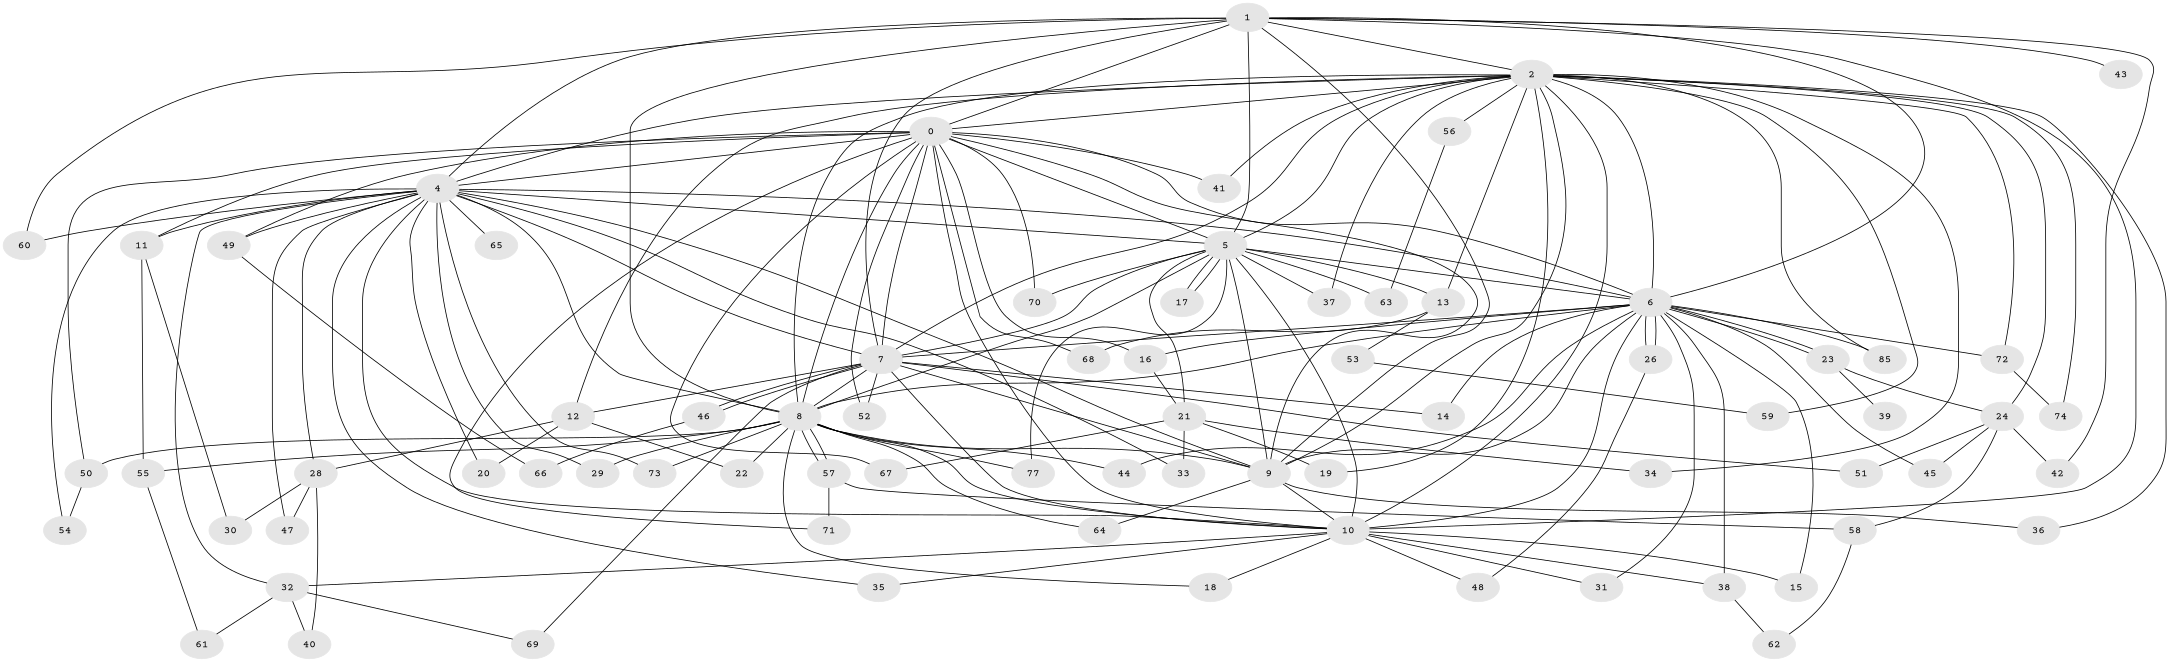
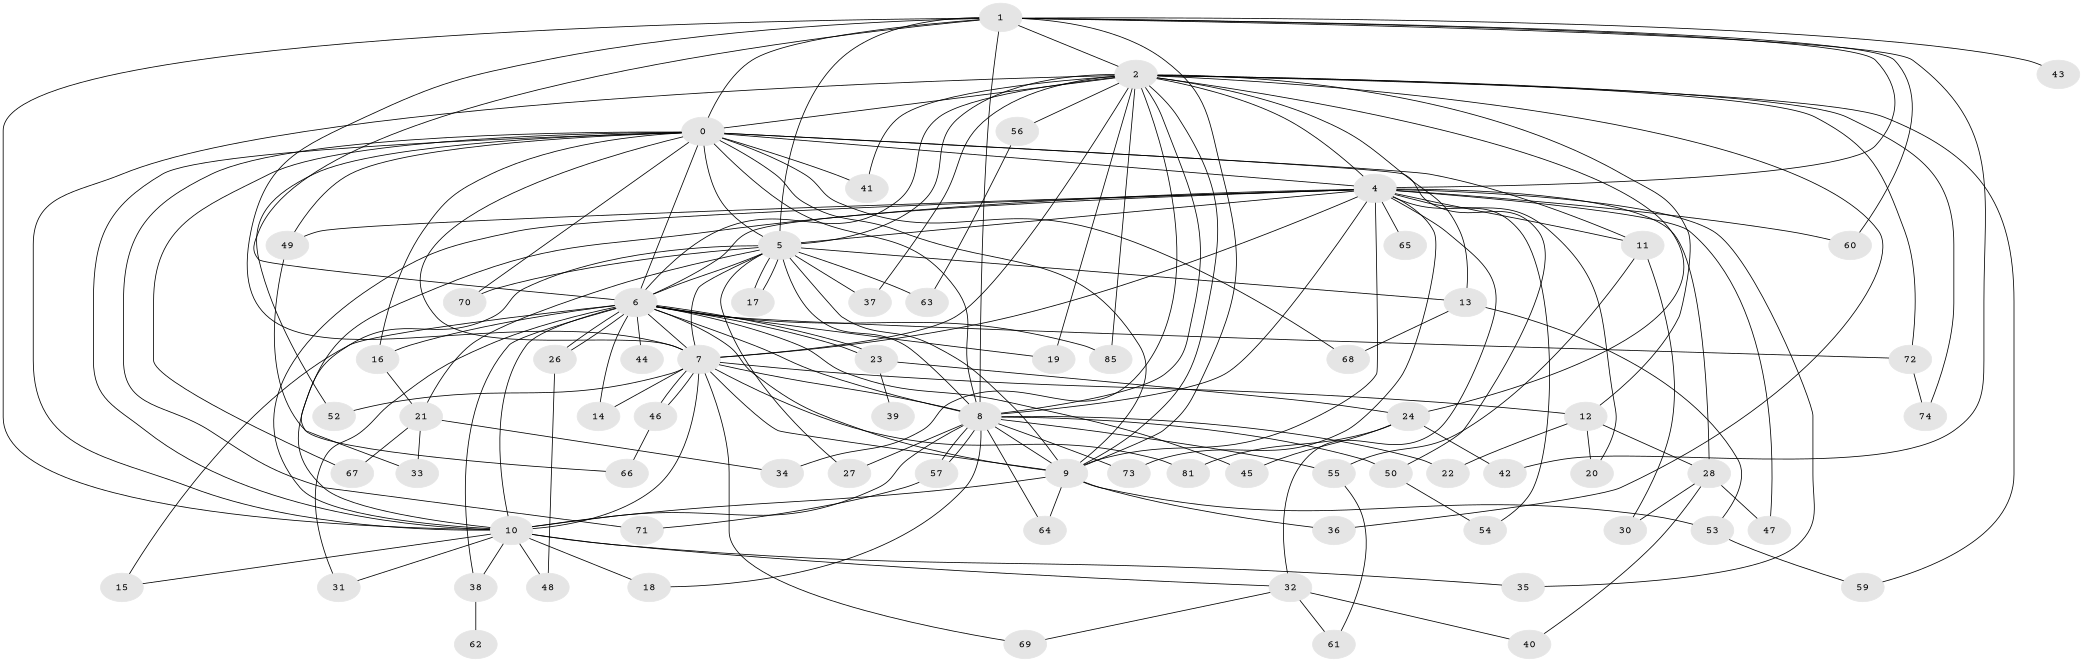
(1257, 443) -> (826, 330)
(1025, 454) -> none
(598, 473) -> none
(1033, 473) -> (849, 473)
(1861, 473) -> (1188, 473)
none -> (1388, 508)
(1855, 530) -> none
